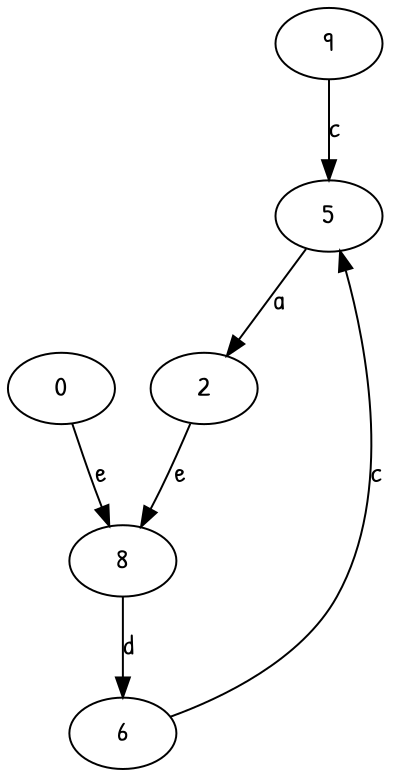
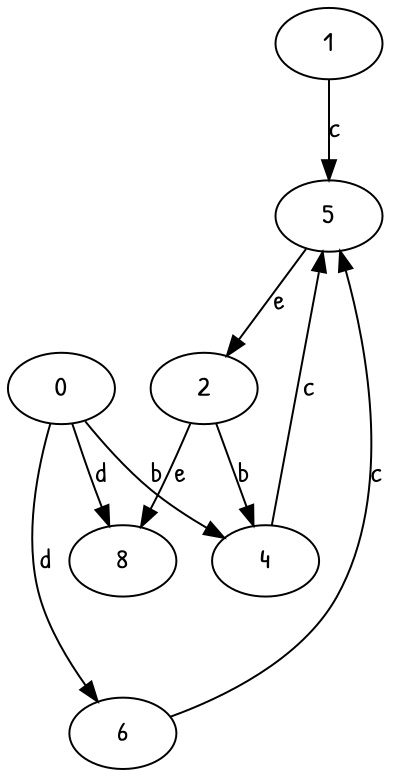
(329, 44) -> (329, 44)
(279, 302) -> (279, 302)
(101, 475) -> (101, 475)
none -> (266, 561)
(123, 637) -> (33, 560)
